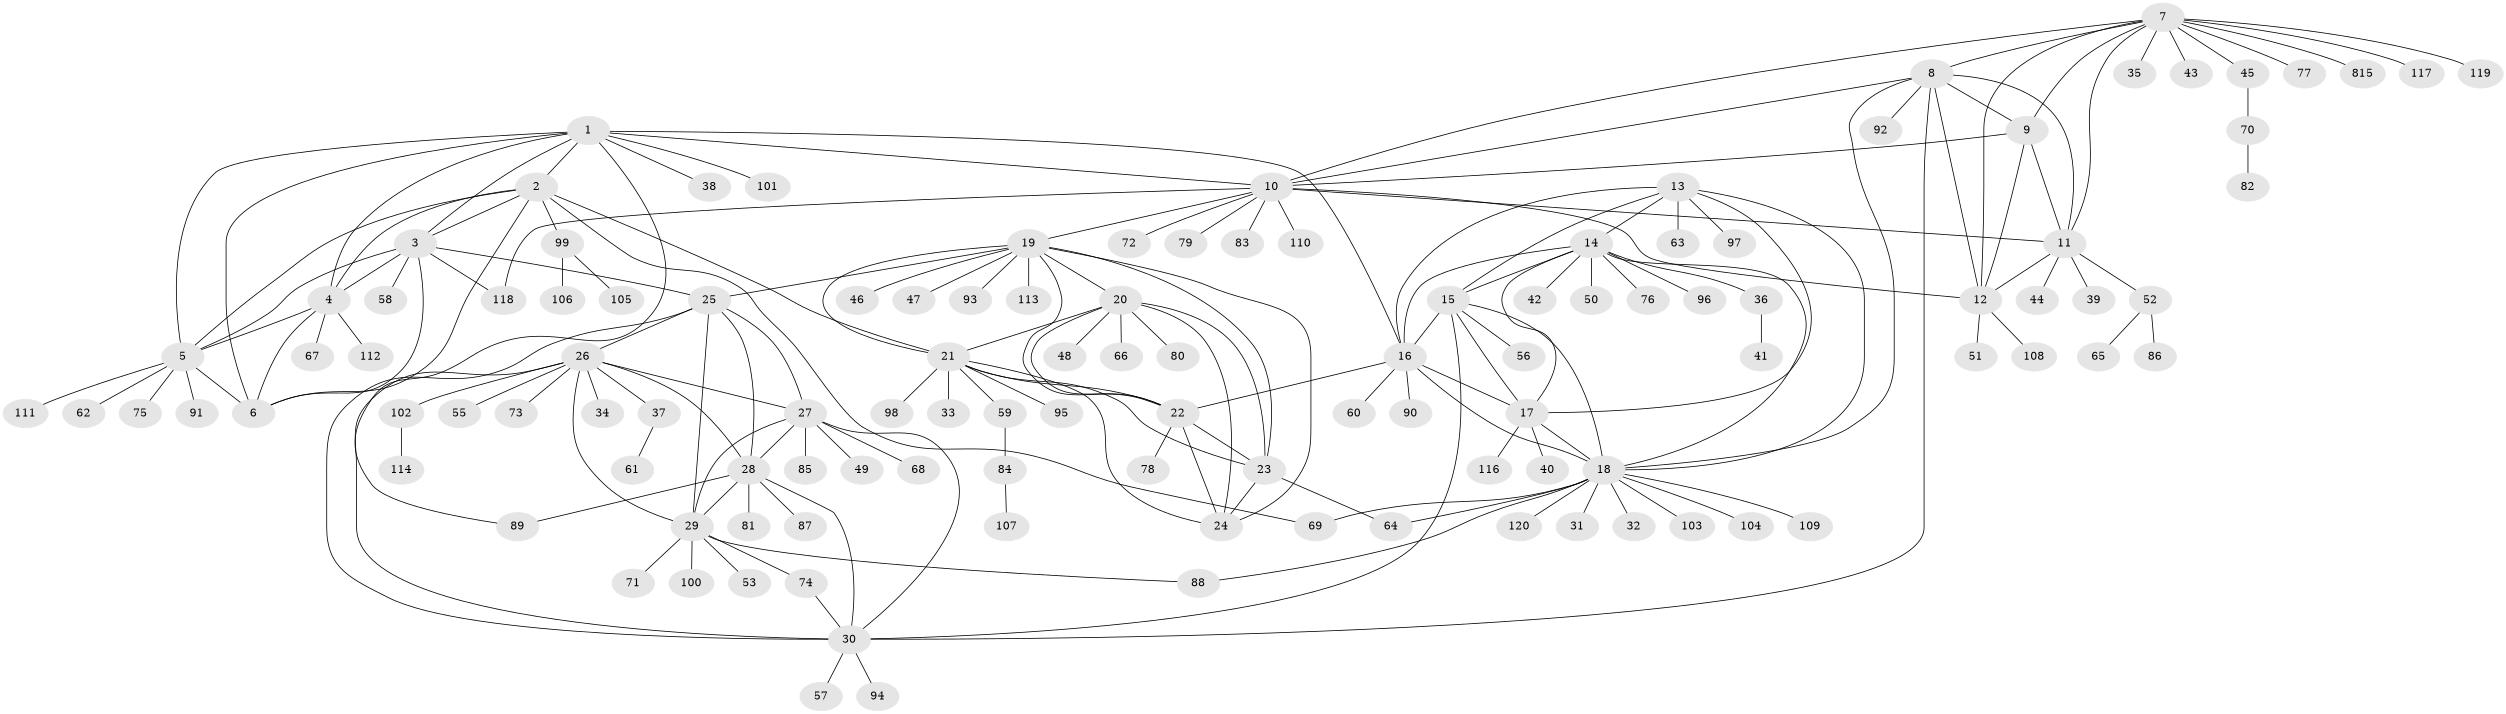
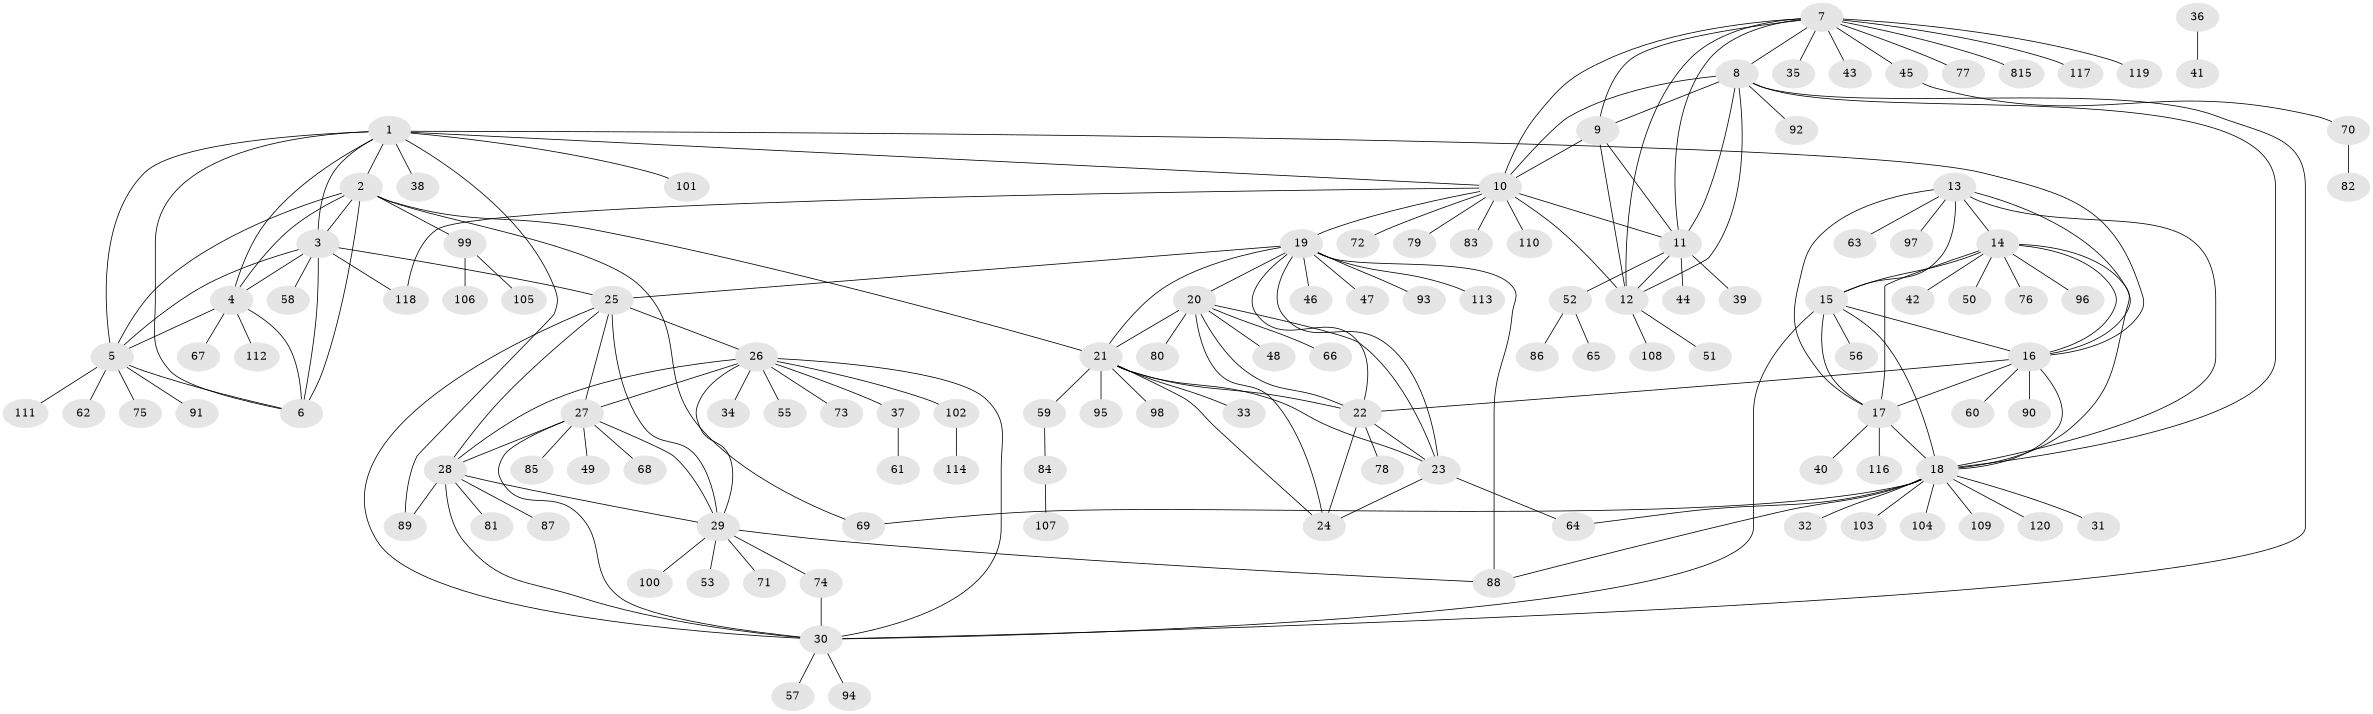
(1677, 271) -> none
(1288, 313) -> (1510, 328)
